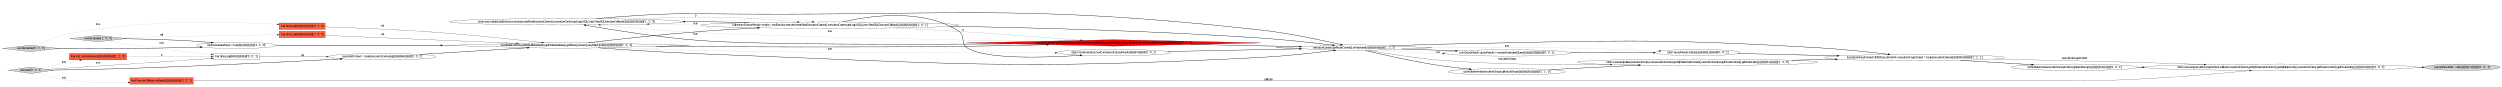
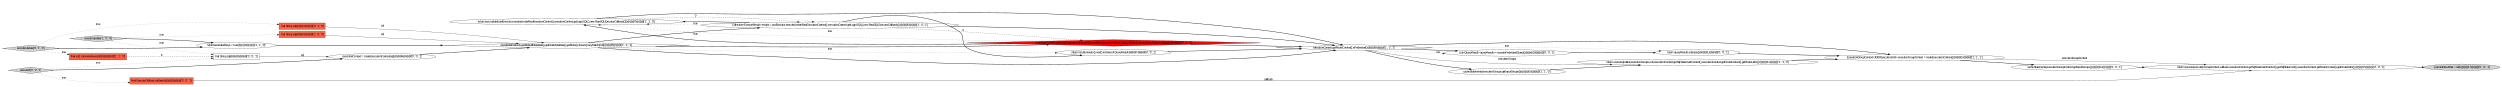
(162, 35) -> (162, 35)
(60, 64) -> (54, 53)
(129, 64) -> (129, 64)
